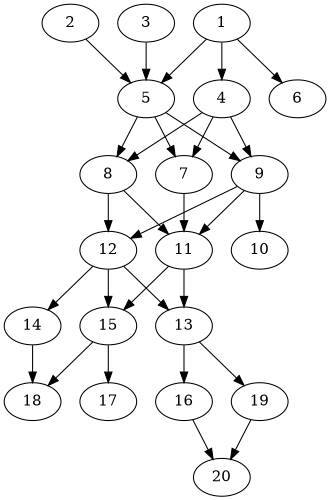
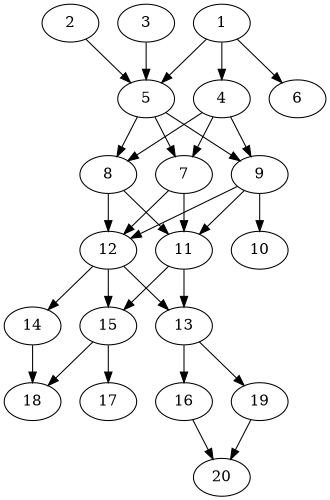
none -> (151, 208)
